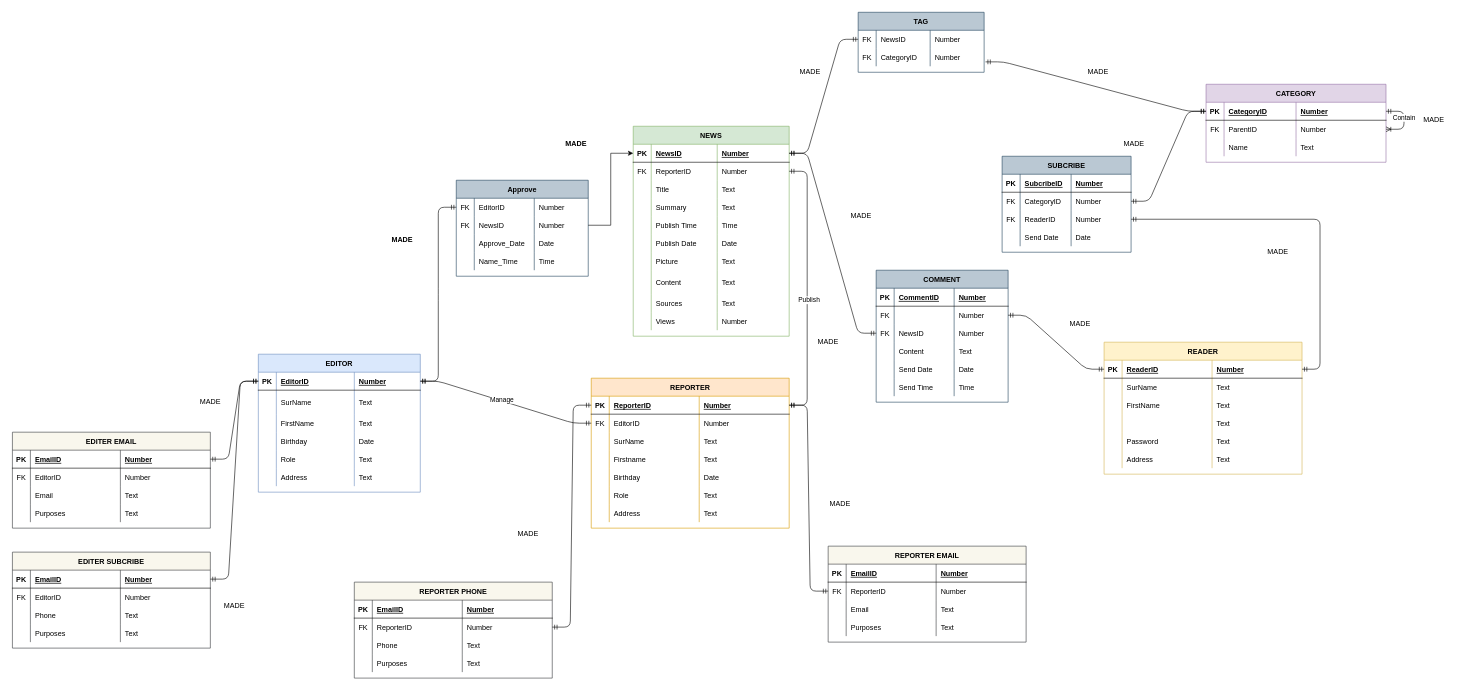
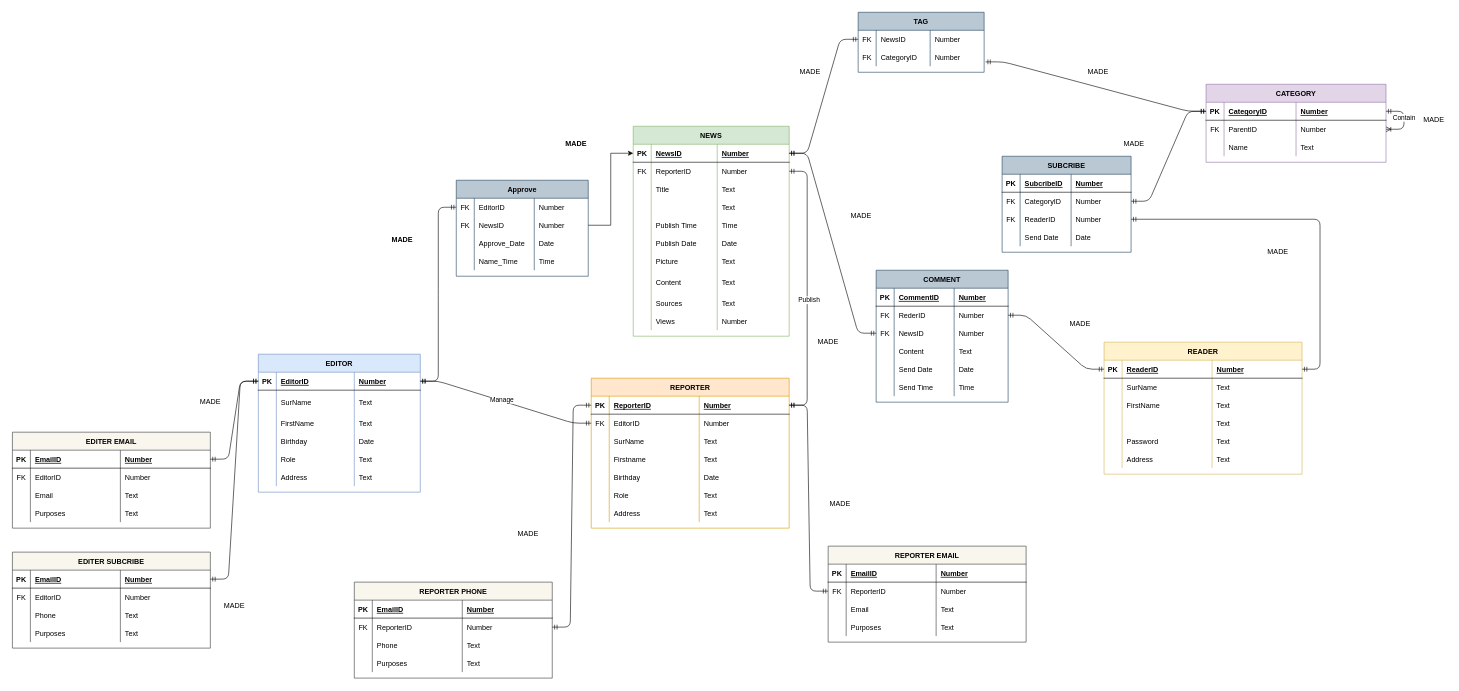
(684, 207) -> none
none -> (924, 315)
